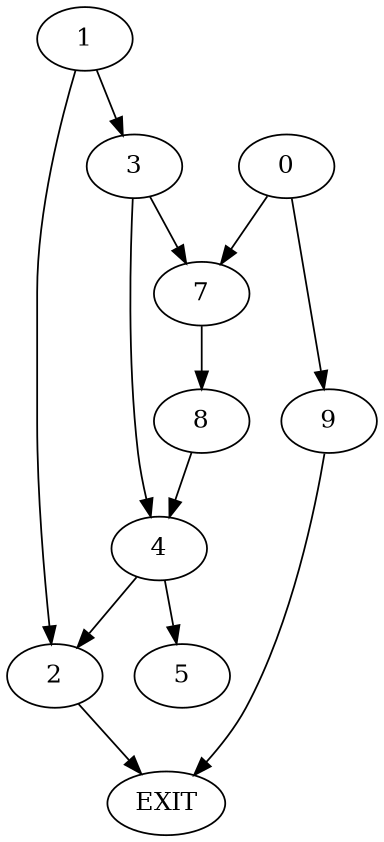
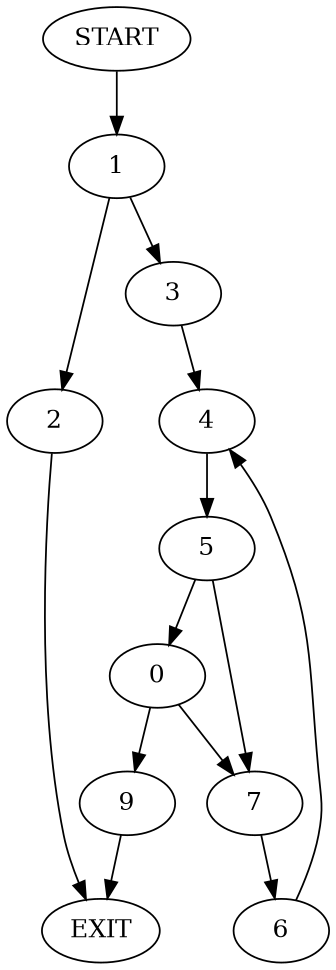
none -> (117, 39)
(164, 222) -> (229, 667)
(202, 421) -> (281, 931)
none -> (186, 604)
(113, 605) -> none
